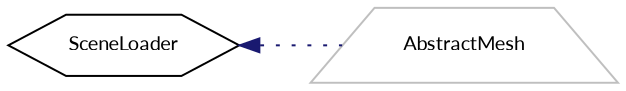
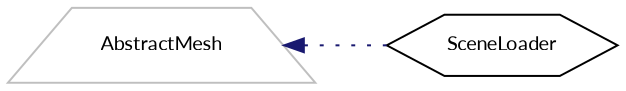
(301, 45) -> (345, 45)
